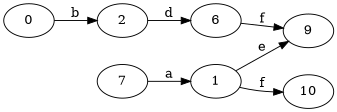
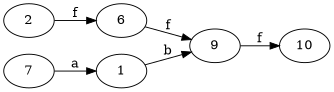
(169, 14) -> (75, 14)
(29, 21) -> none
(262, 47) -> (168, 51)
(256, 90) -> (255, 46)
